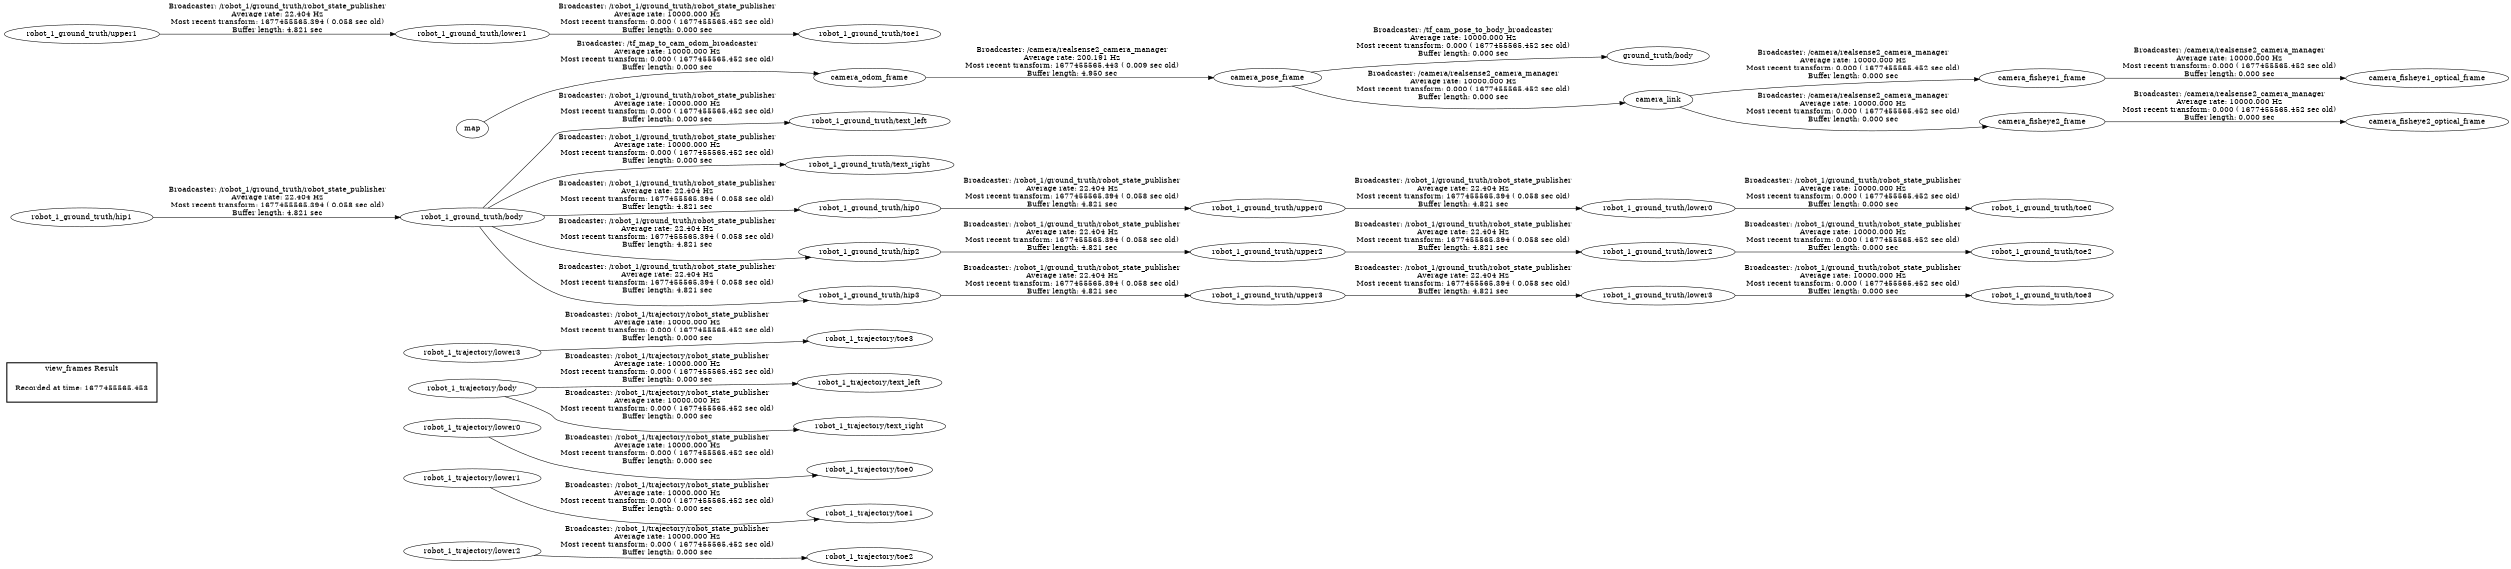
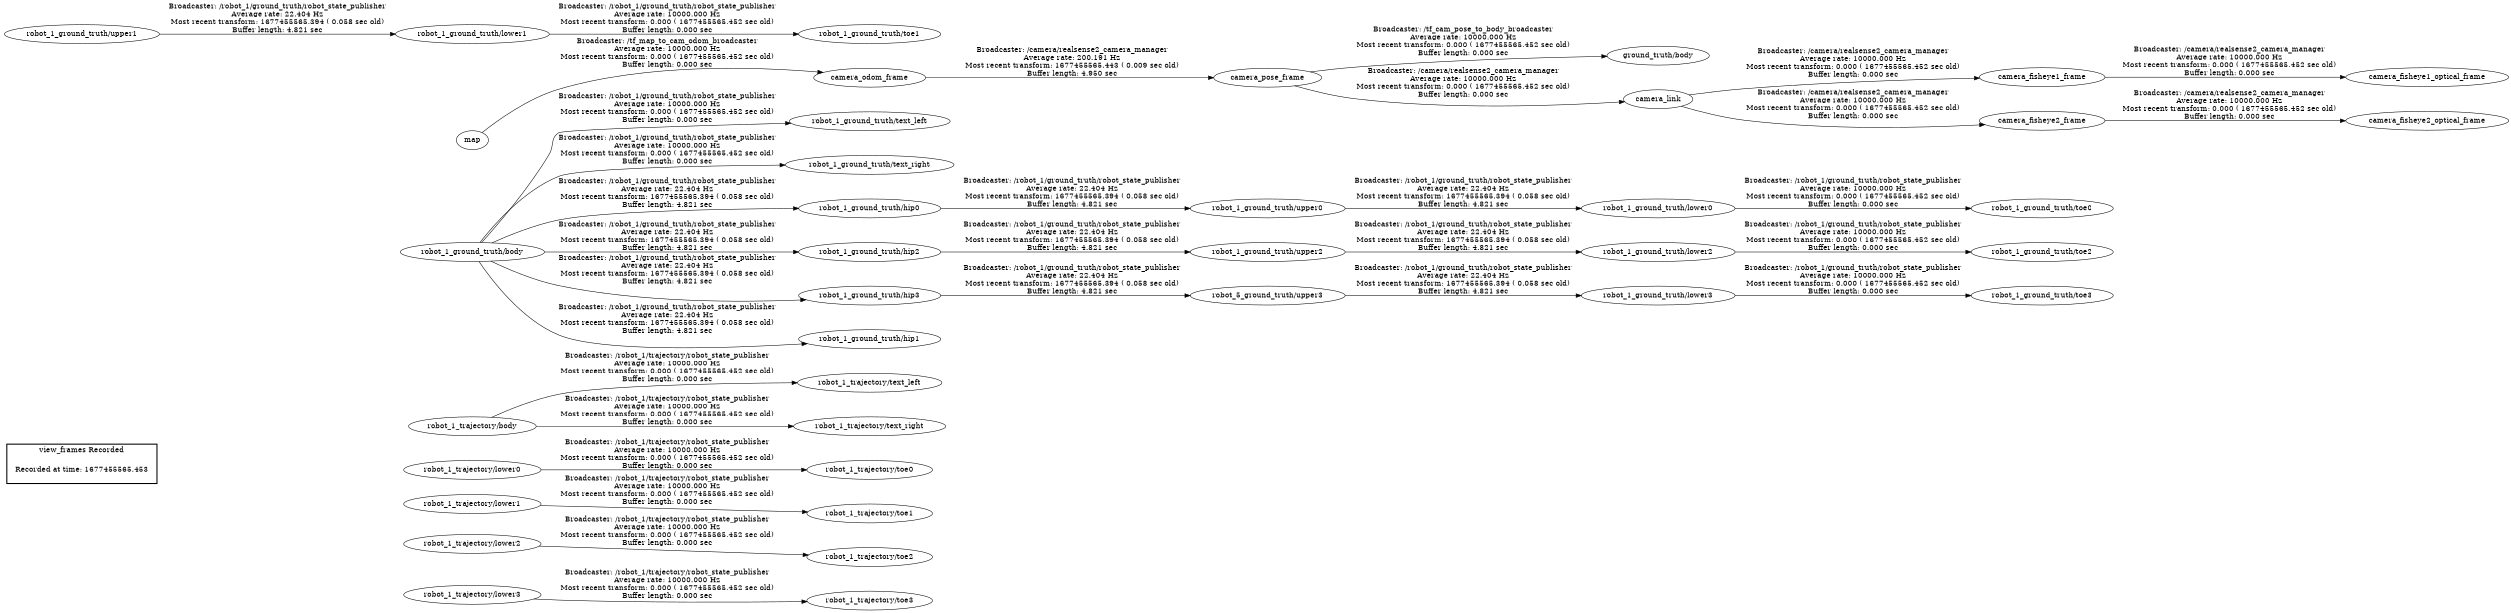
(274, 217) -> (625, 346)
(1268, 296) -> (1268, 296)
(82, 369) -> (82, 450)
